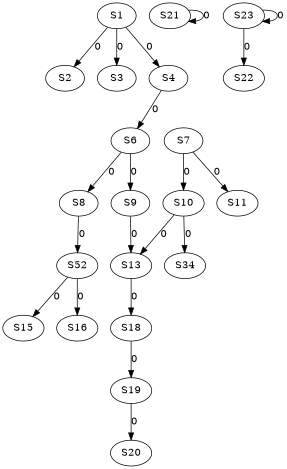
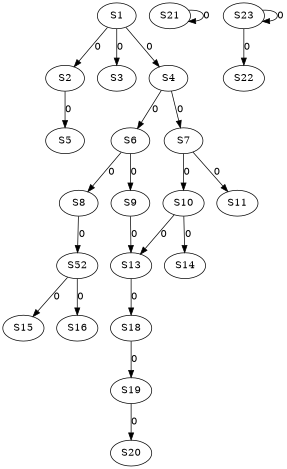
none -> (175, 106)
none -> (65, 141)
(185, 266) -> (185, 266)
